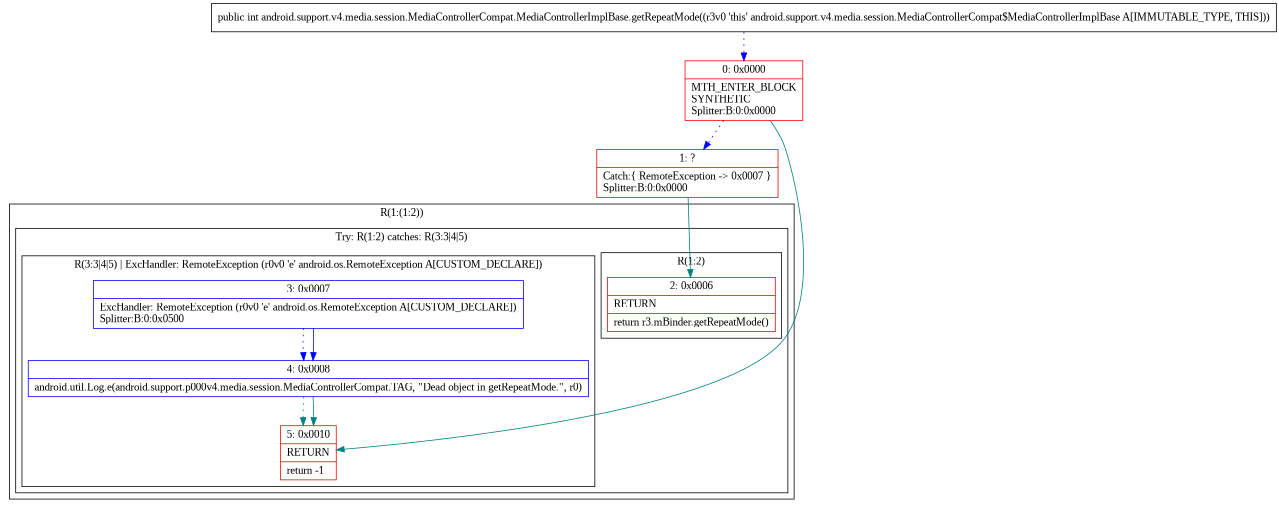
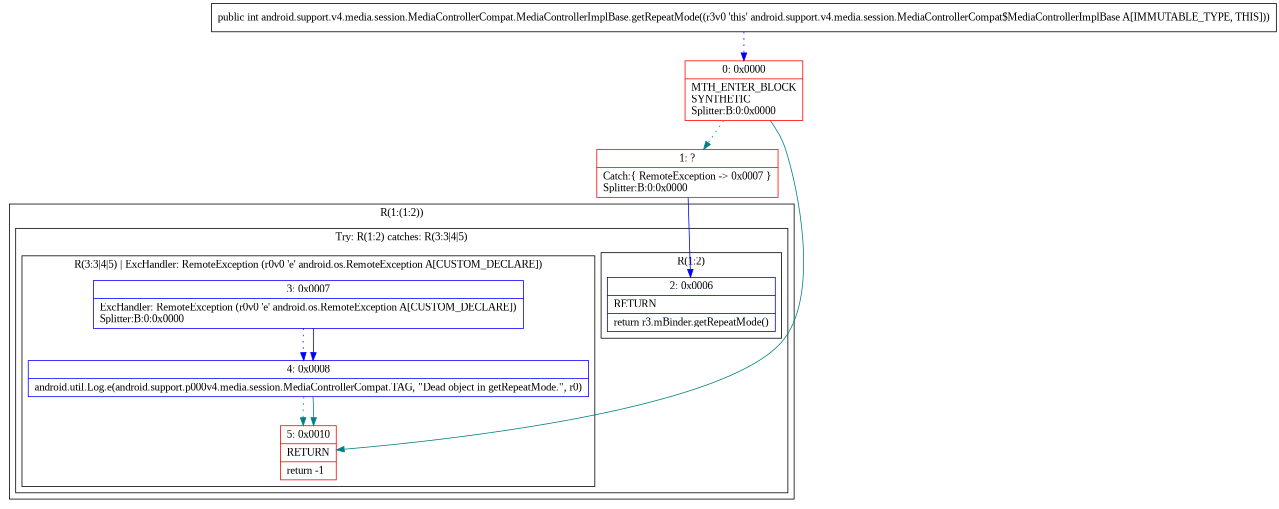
(716, 132) -> (716, 132)
(689, 233) -> (689, 233)
(691, 304) -> (691, 304)
(142, 319) -> (142, 319)
